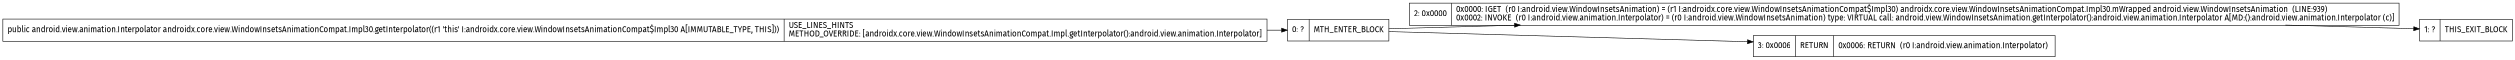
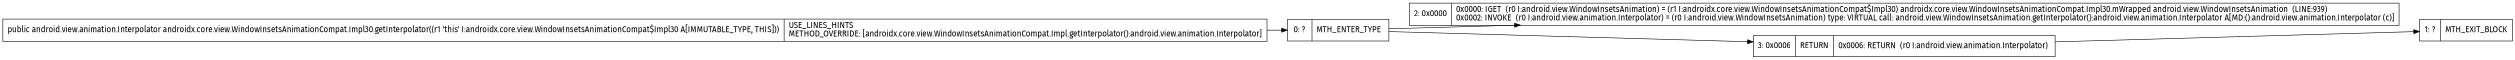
(2350, 27) -> (2234, 37)
(1349, 30) -> (1349, 30)
(2476, 30) -> (2476, 30)
